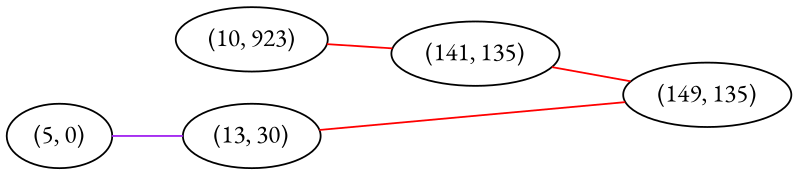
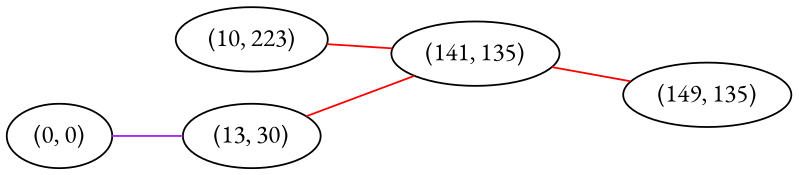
(252, 39) -> (252, 39)
(472, 116) -> (360, 96)
(59, 136) -> (59, 136)
